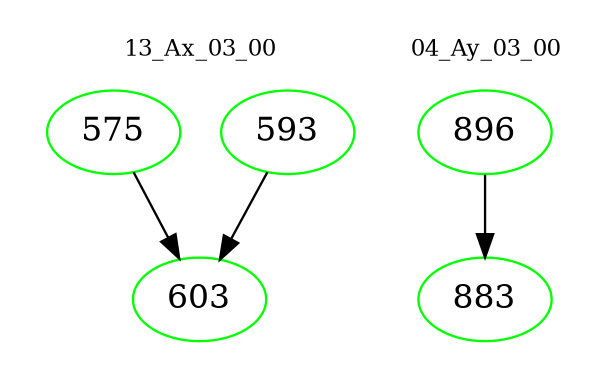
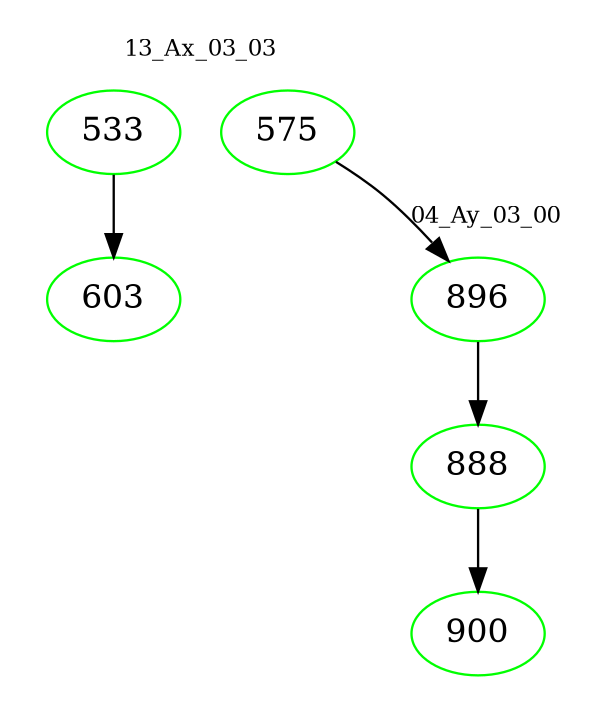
(201, 50) -> (201, 50)
(288, 132) -> (114, 132)
(151, 205) -> (408, 218)
(485, 299) -> (478, 466)
none -> (478, 634)
